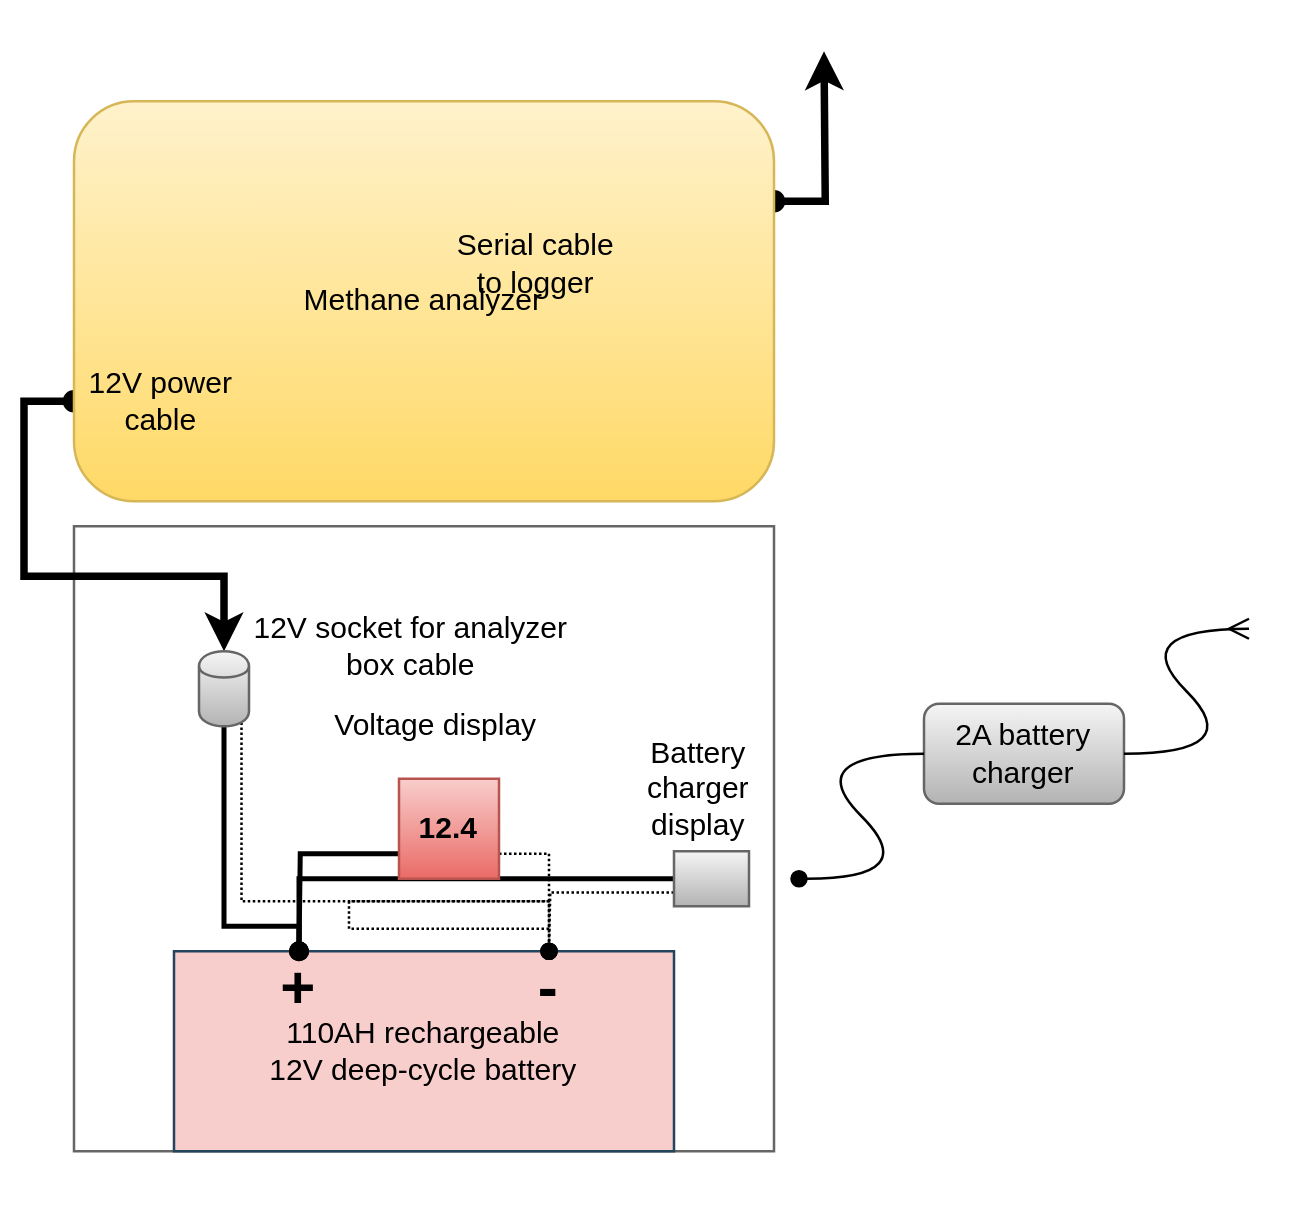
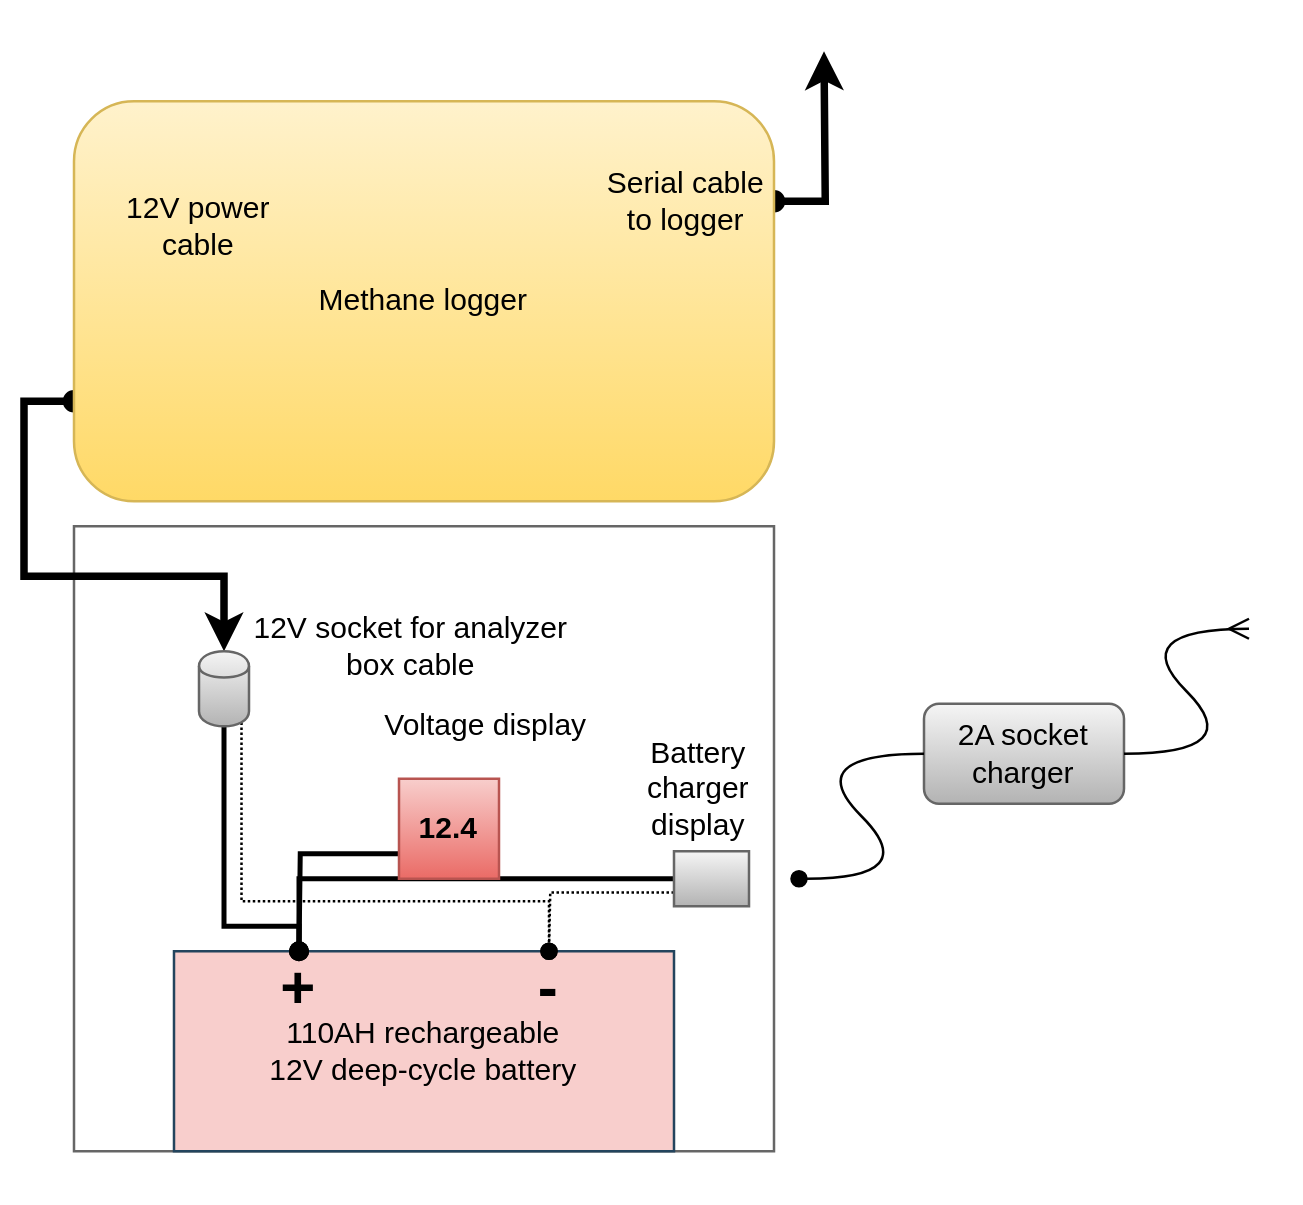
(536, 264) -> (686, 201)
(424, 301) -> (424, 301)
(161, 401) -> (199, 226)
(436, 726) -> (486, 726)
(1024, 754) -> (1024, 754)
(436, 929) -> none
